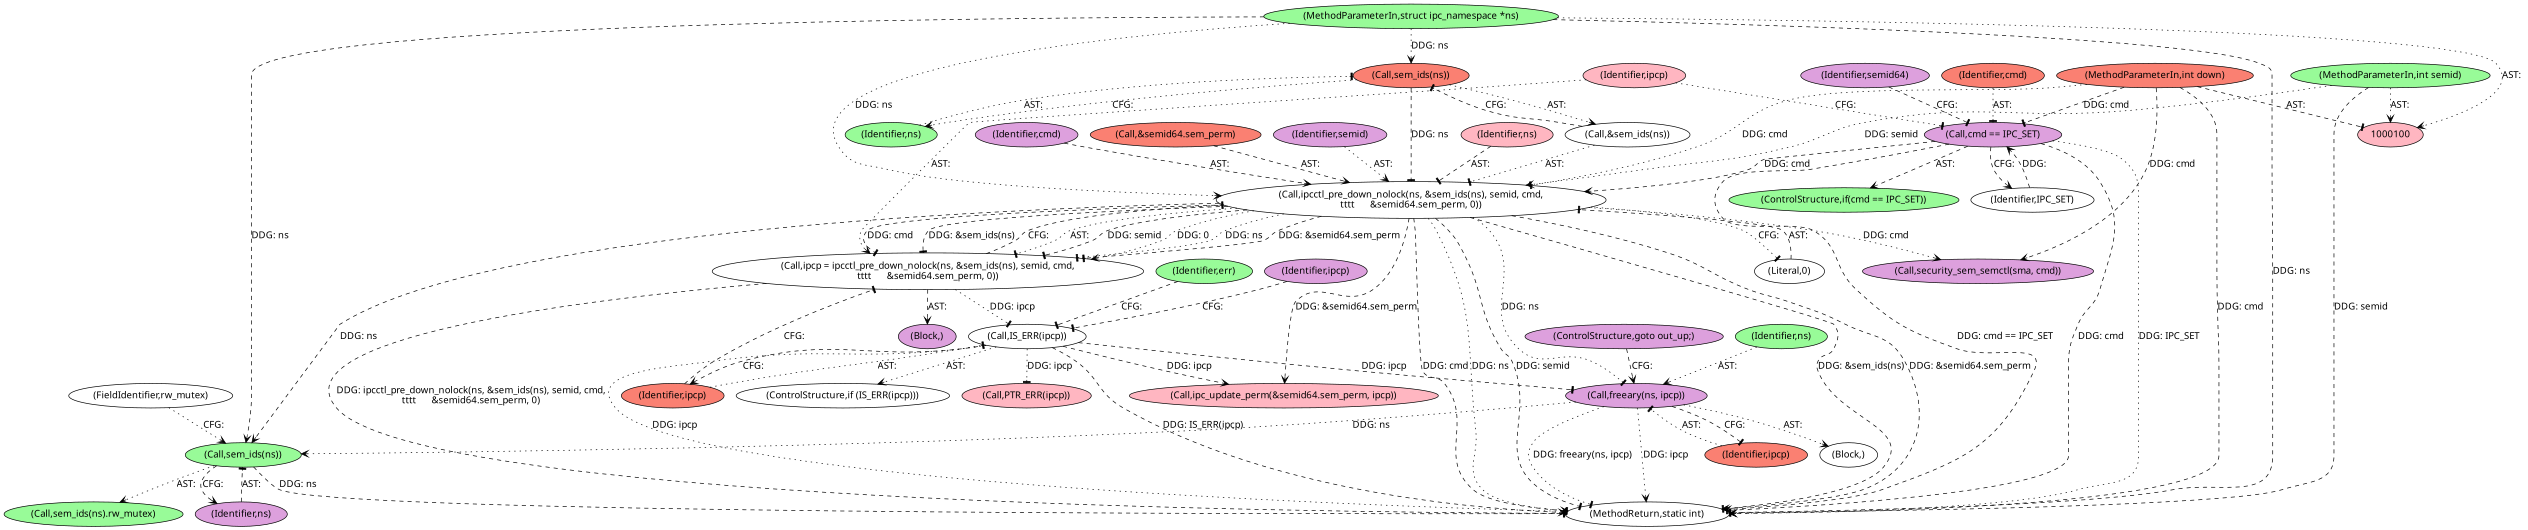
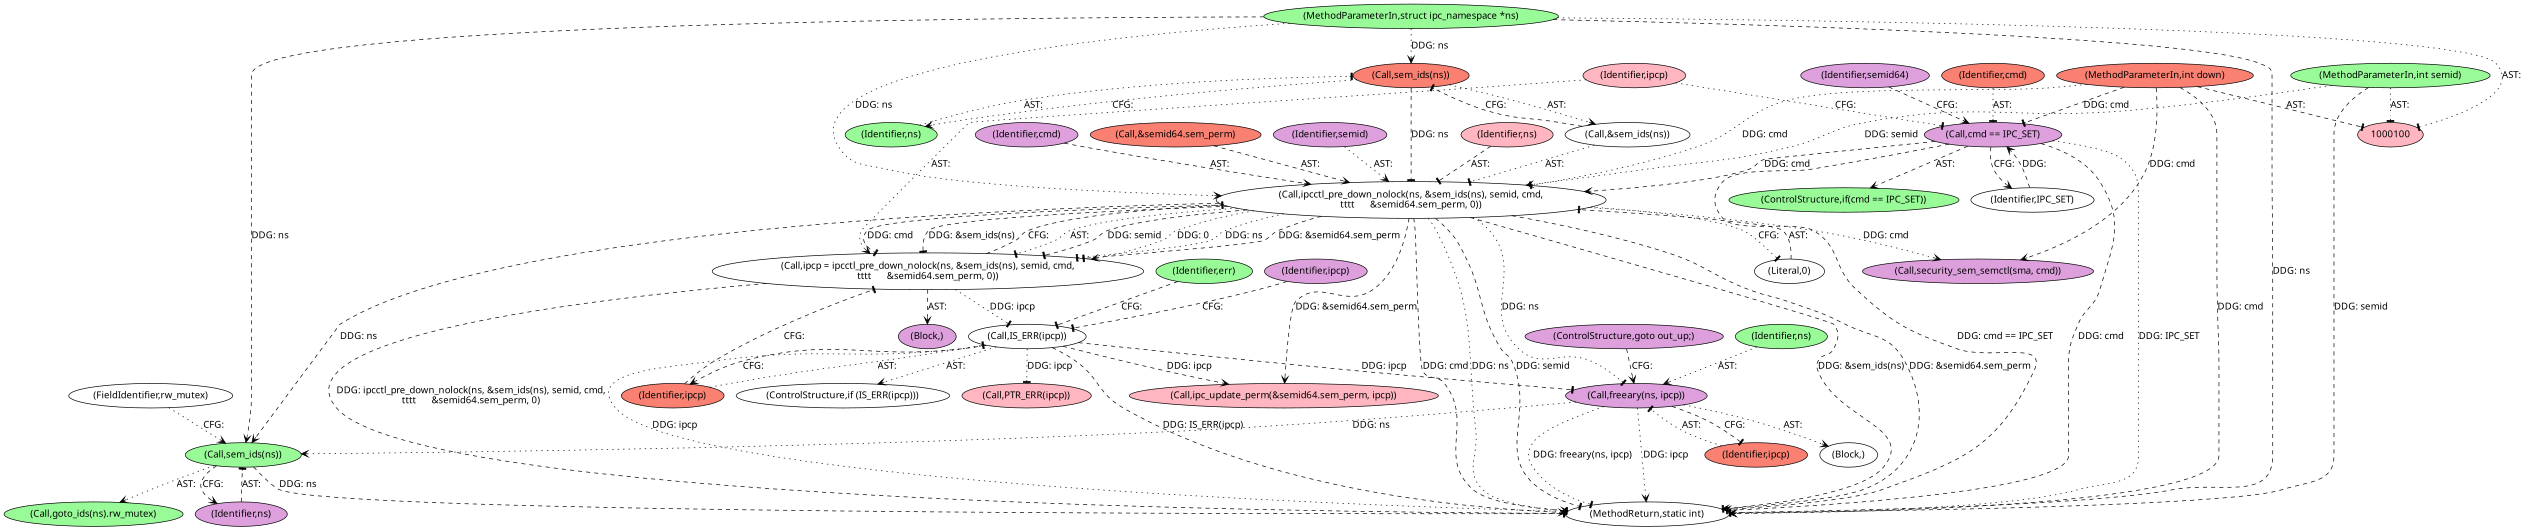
(2084, 27) -> (2084, 27)
(2390, 102) -> (2390, 102)
(1927, 104) -> (1927, 104)
(94, 514) -> (94, 514)
